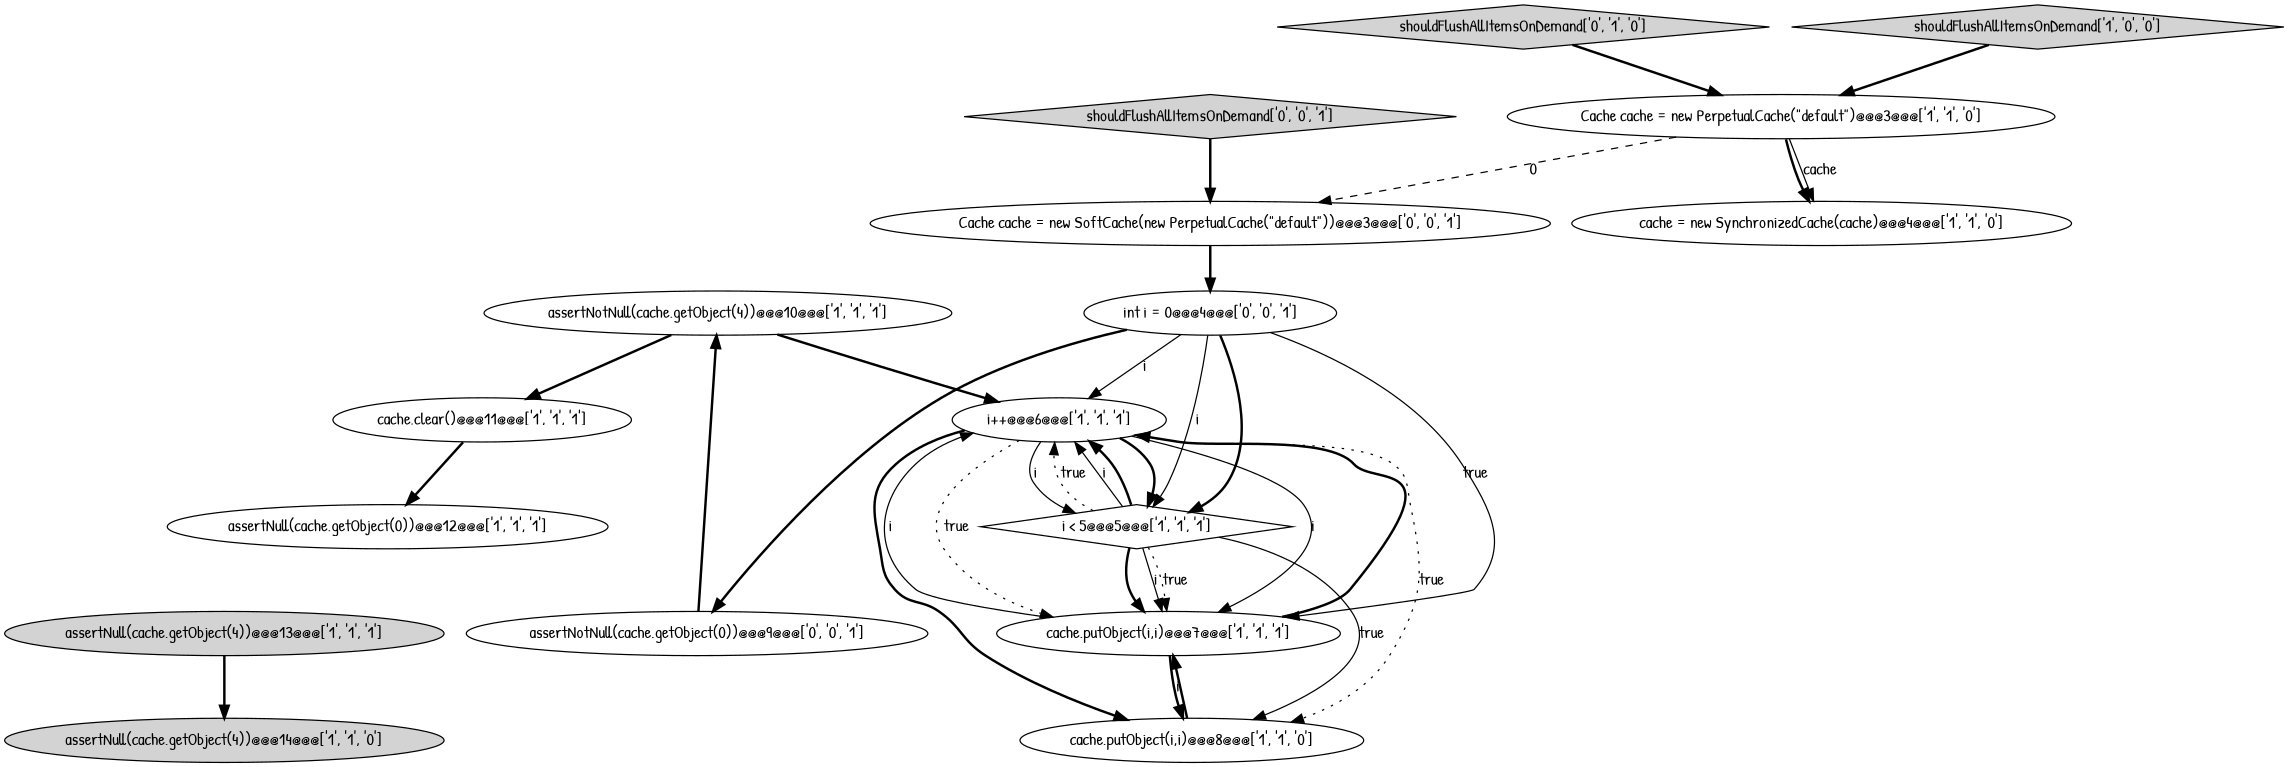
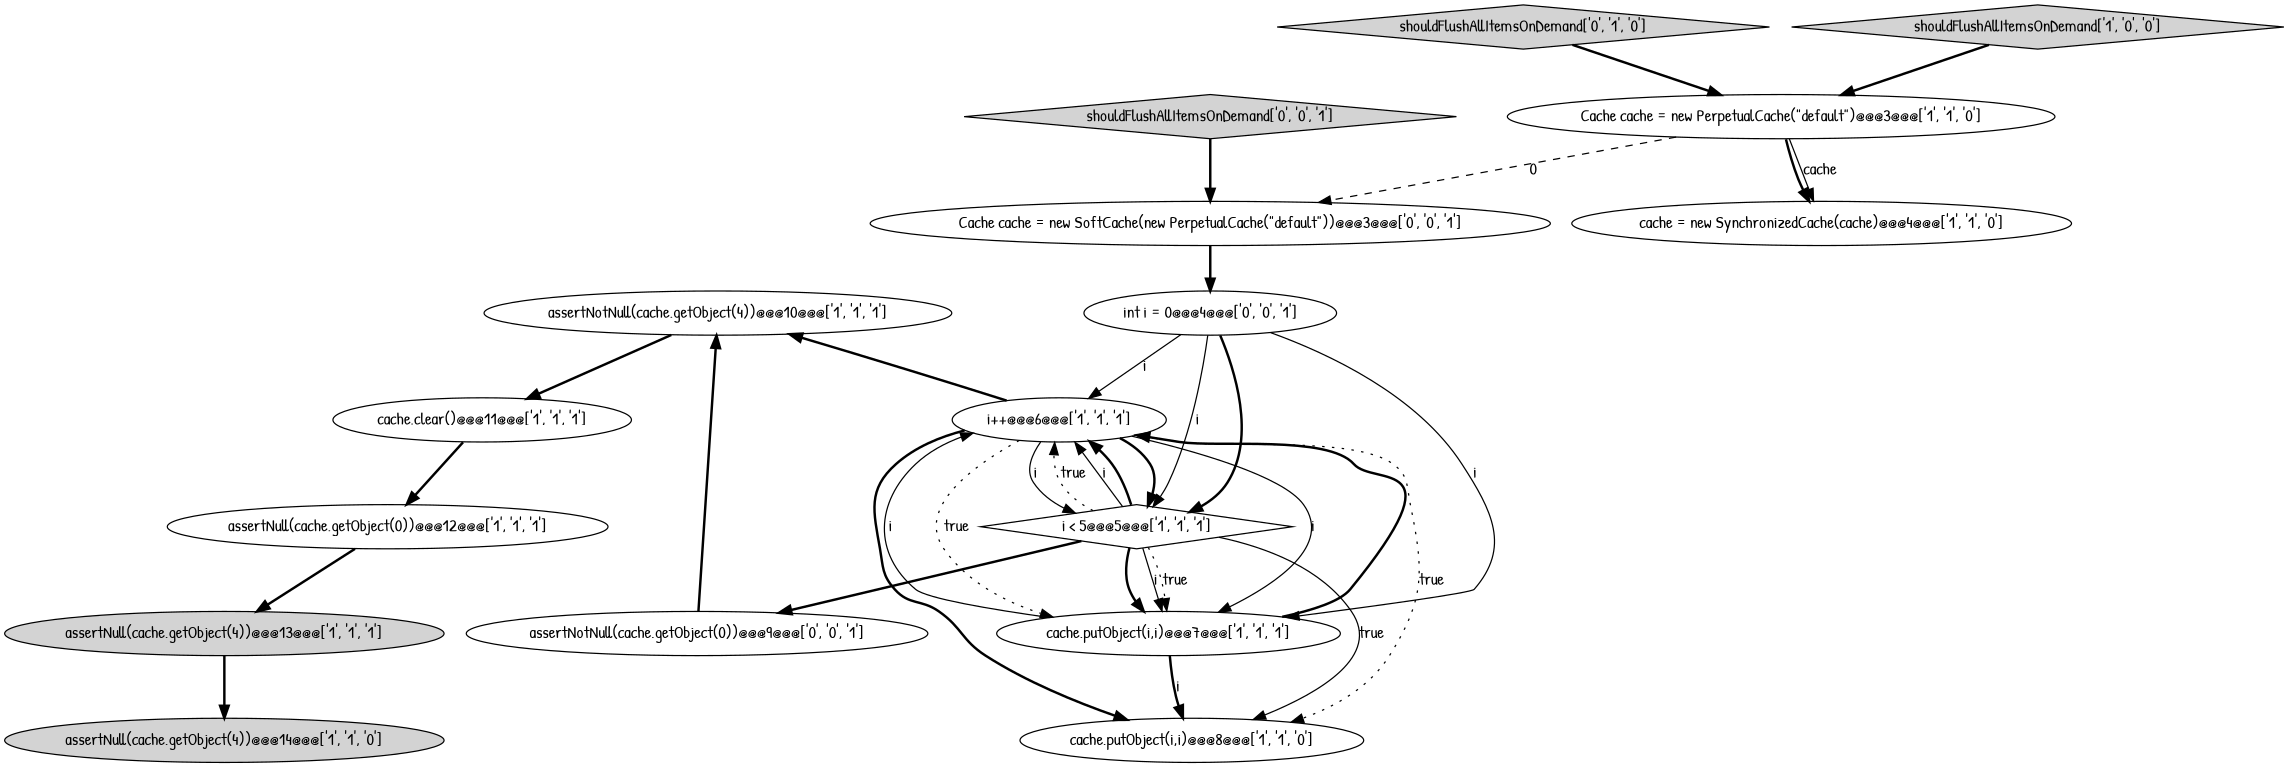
(881, 367) -> (904, 369)
(898, 427) -> (936, 576)
(1475, 473) -> (1475, 473)
none -> (311, 577)
(1182, 693) -> none
